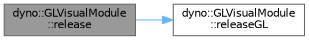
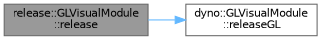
(70, 20) -> (76, 20)
